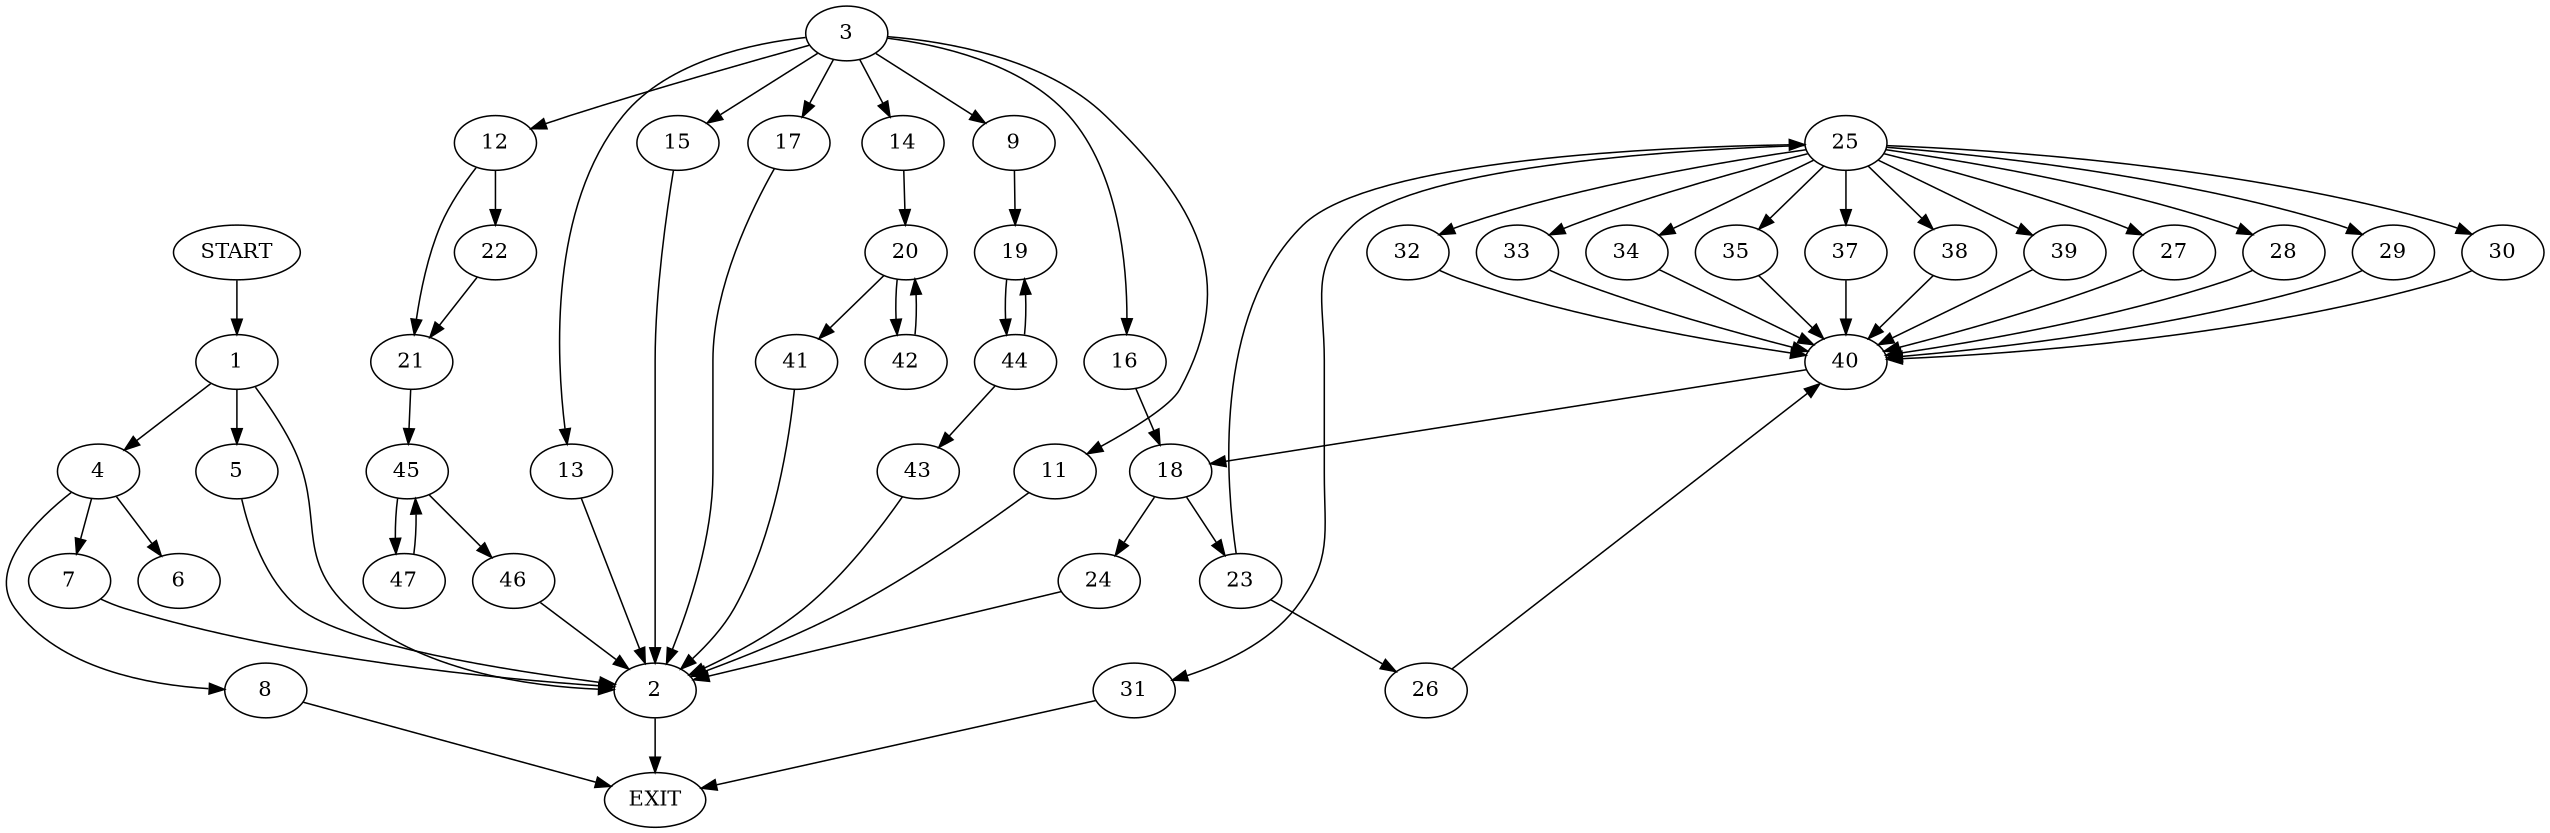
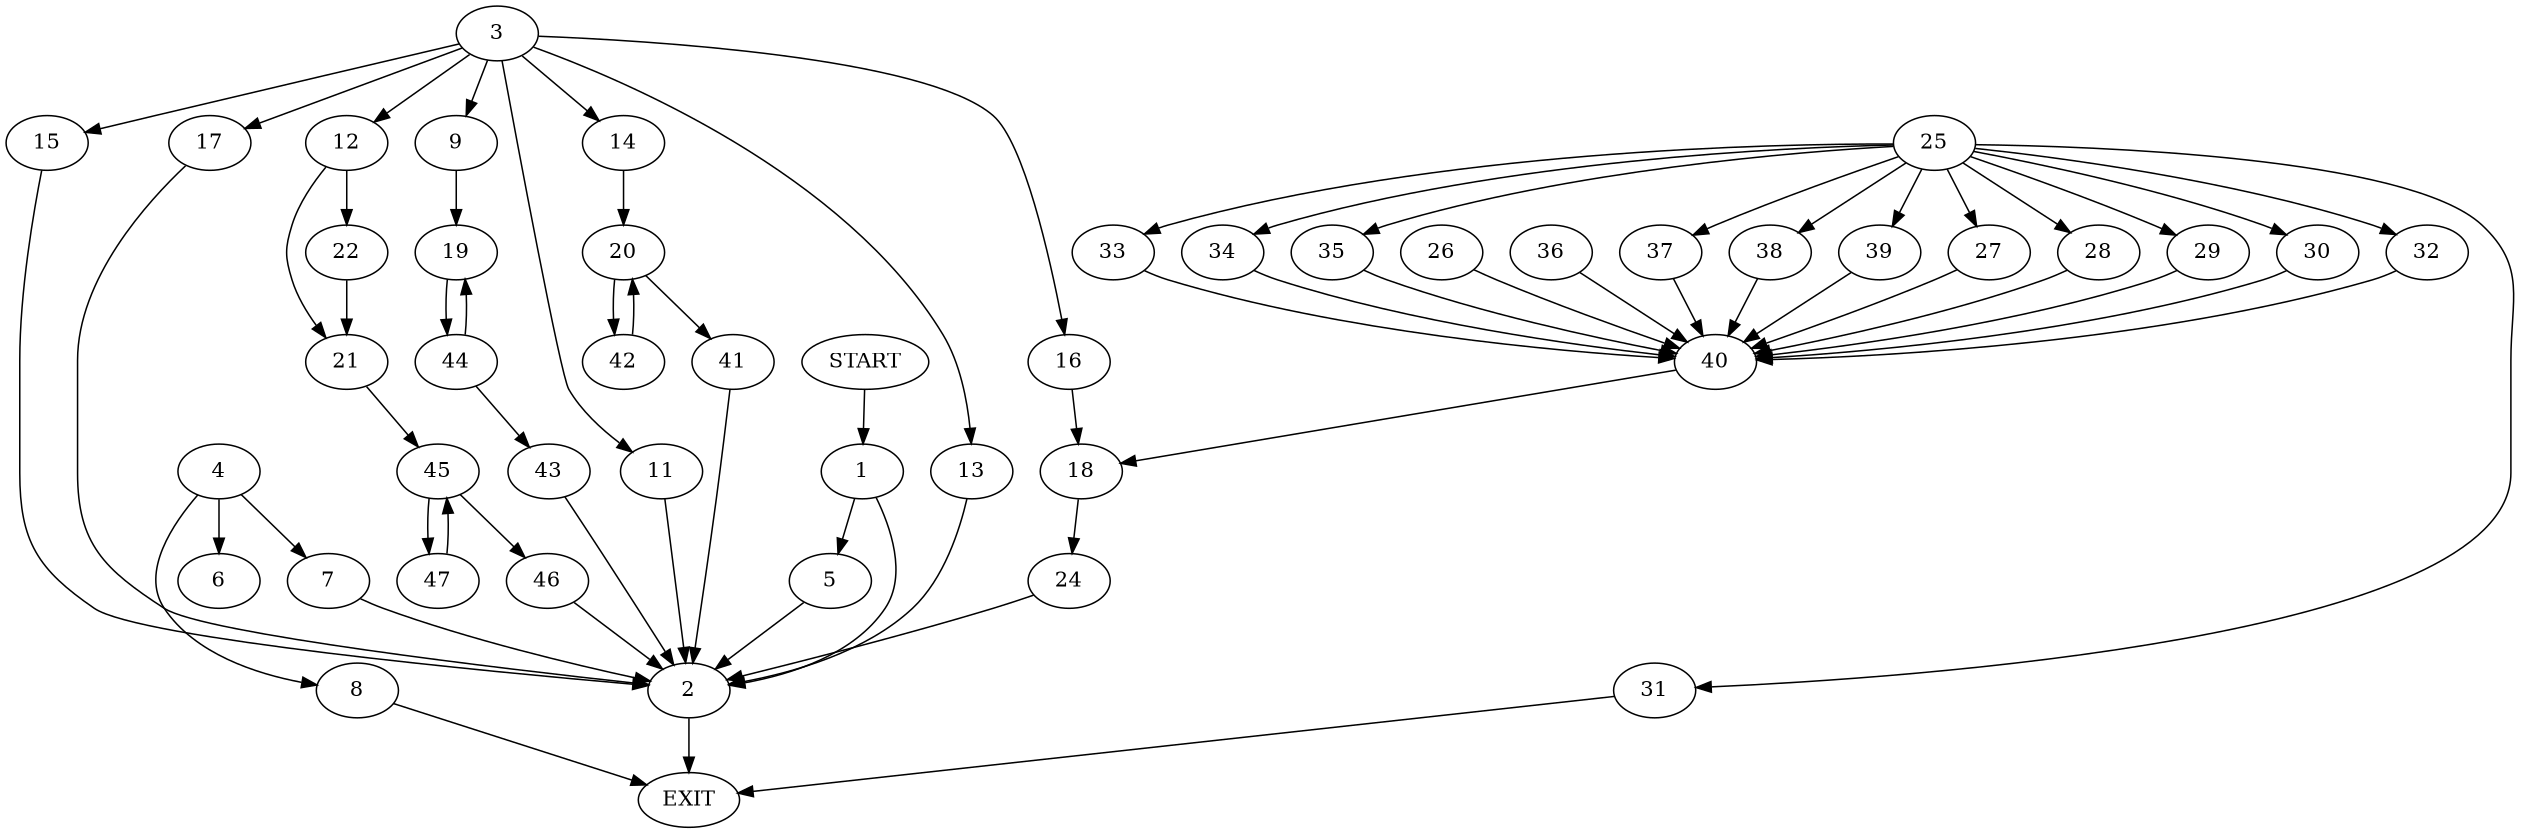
none -> (1551, 252)
(174, 412) -> none
(1241, 581) -> none
